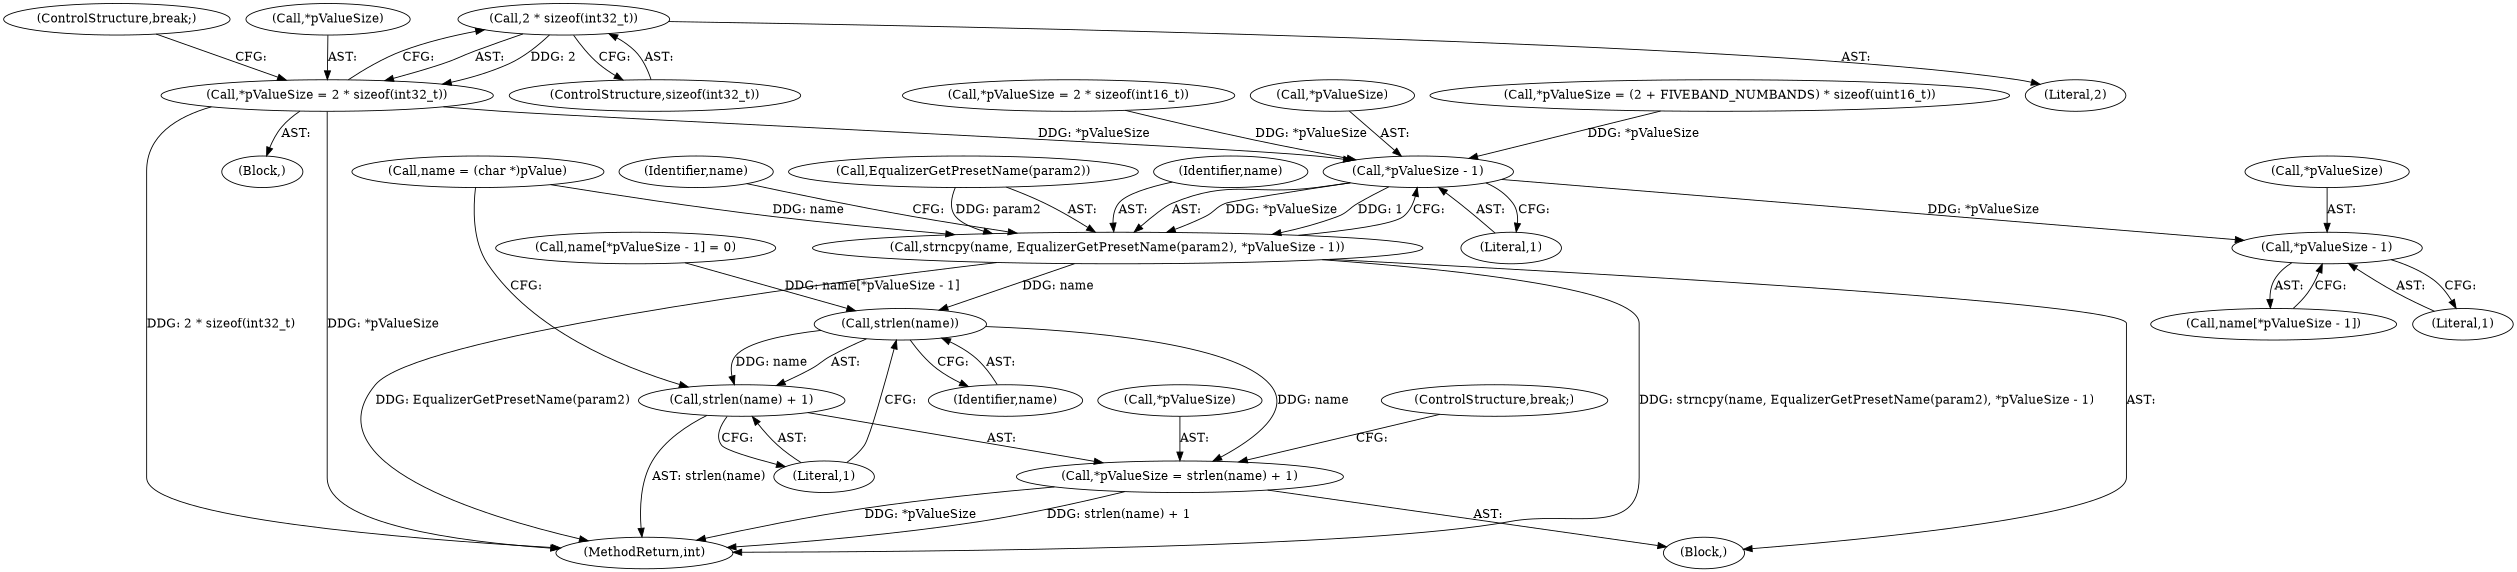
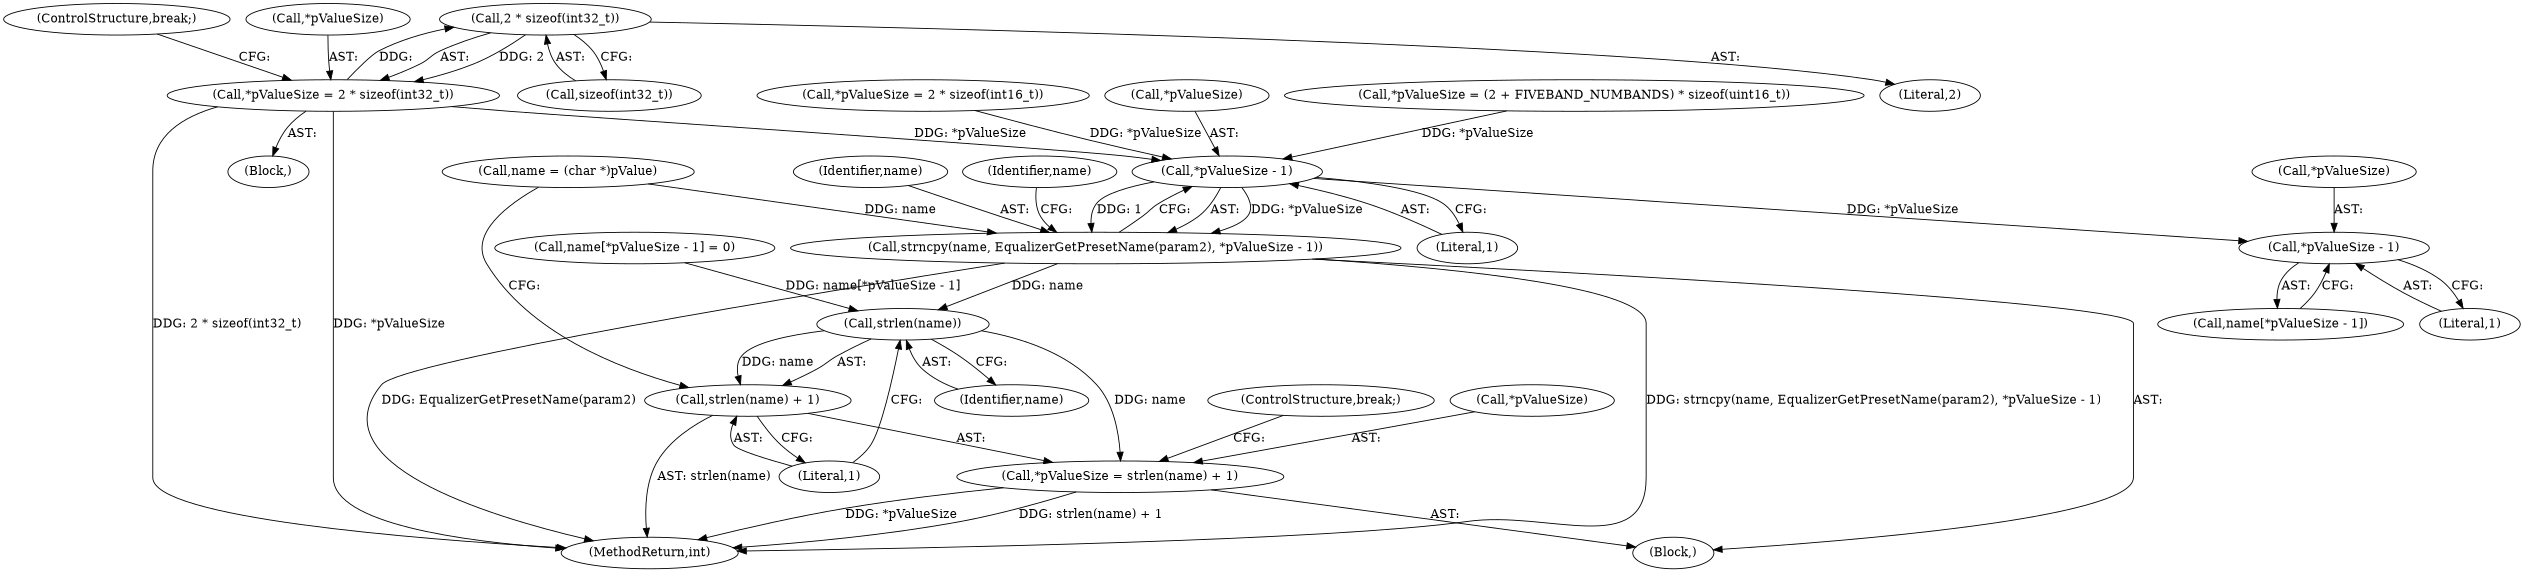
(421, 57) -> (398, 57)
(655, 96) -> (609, 96)
(963, 172) -> none
